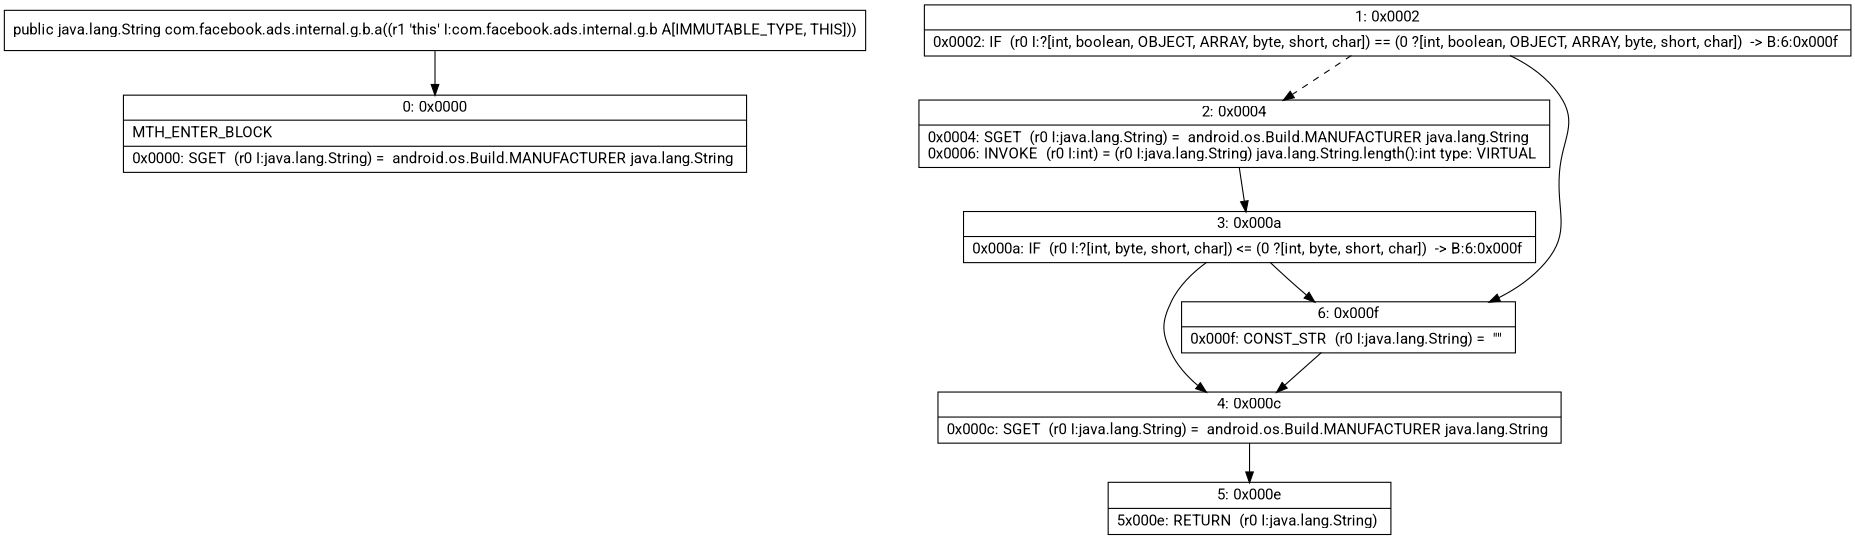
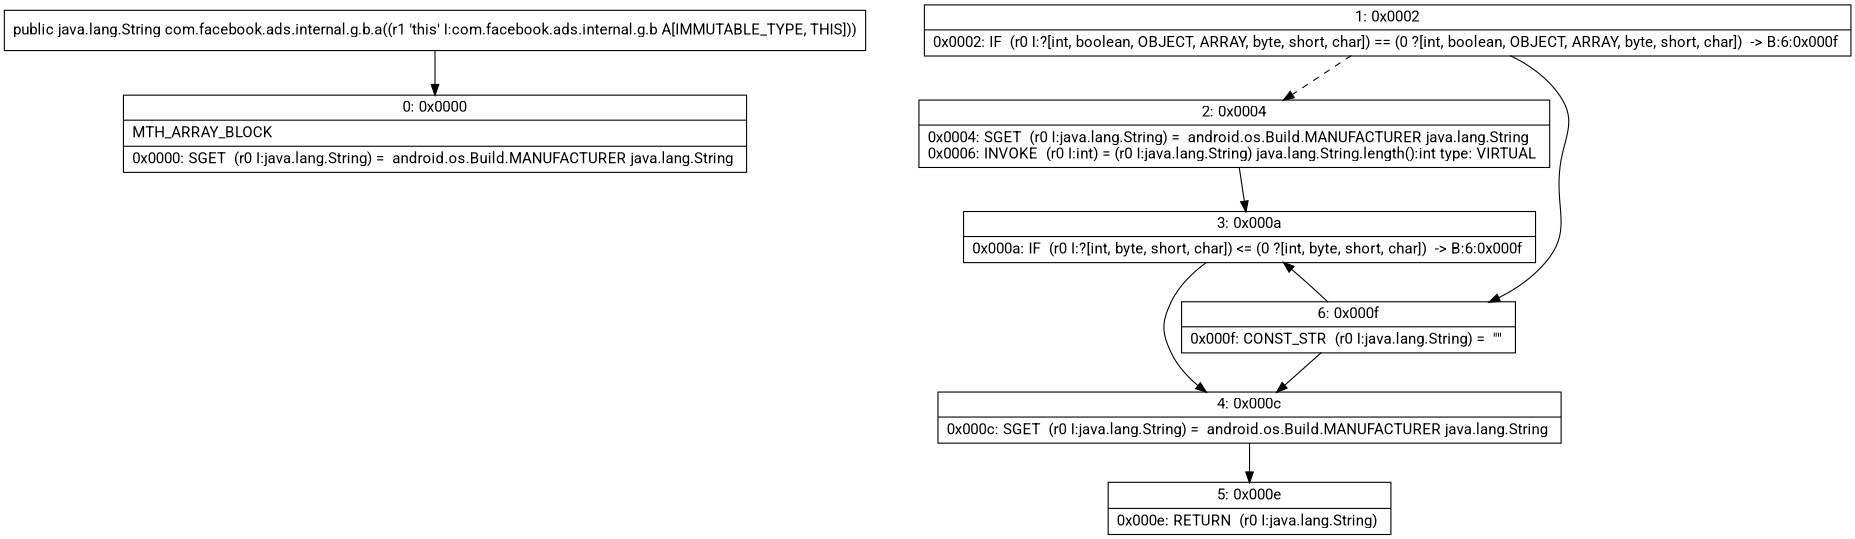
(203, 133) -> (203, 133)
(1288, 279) -> (1310, 286)
(1250, 521) -> (1250, 521)
